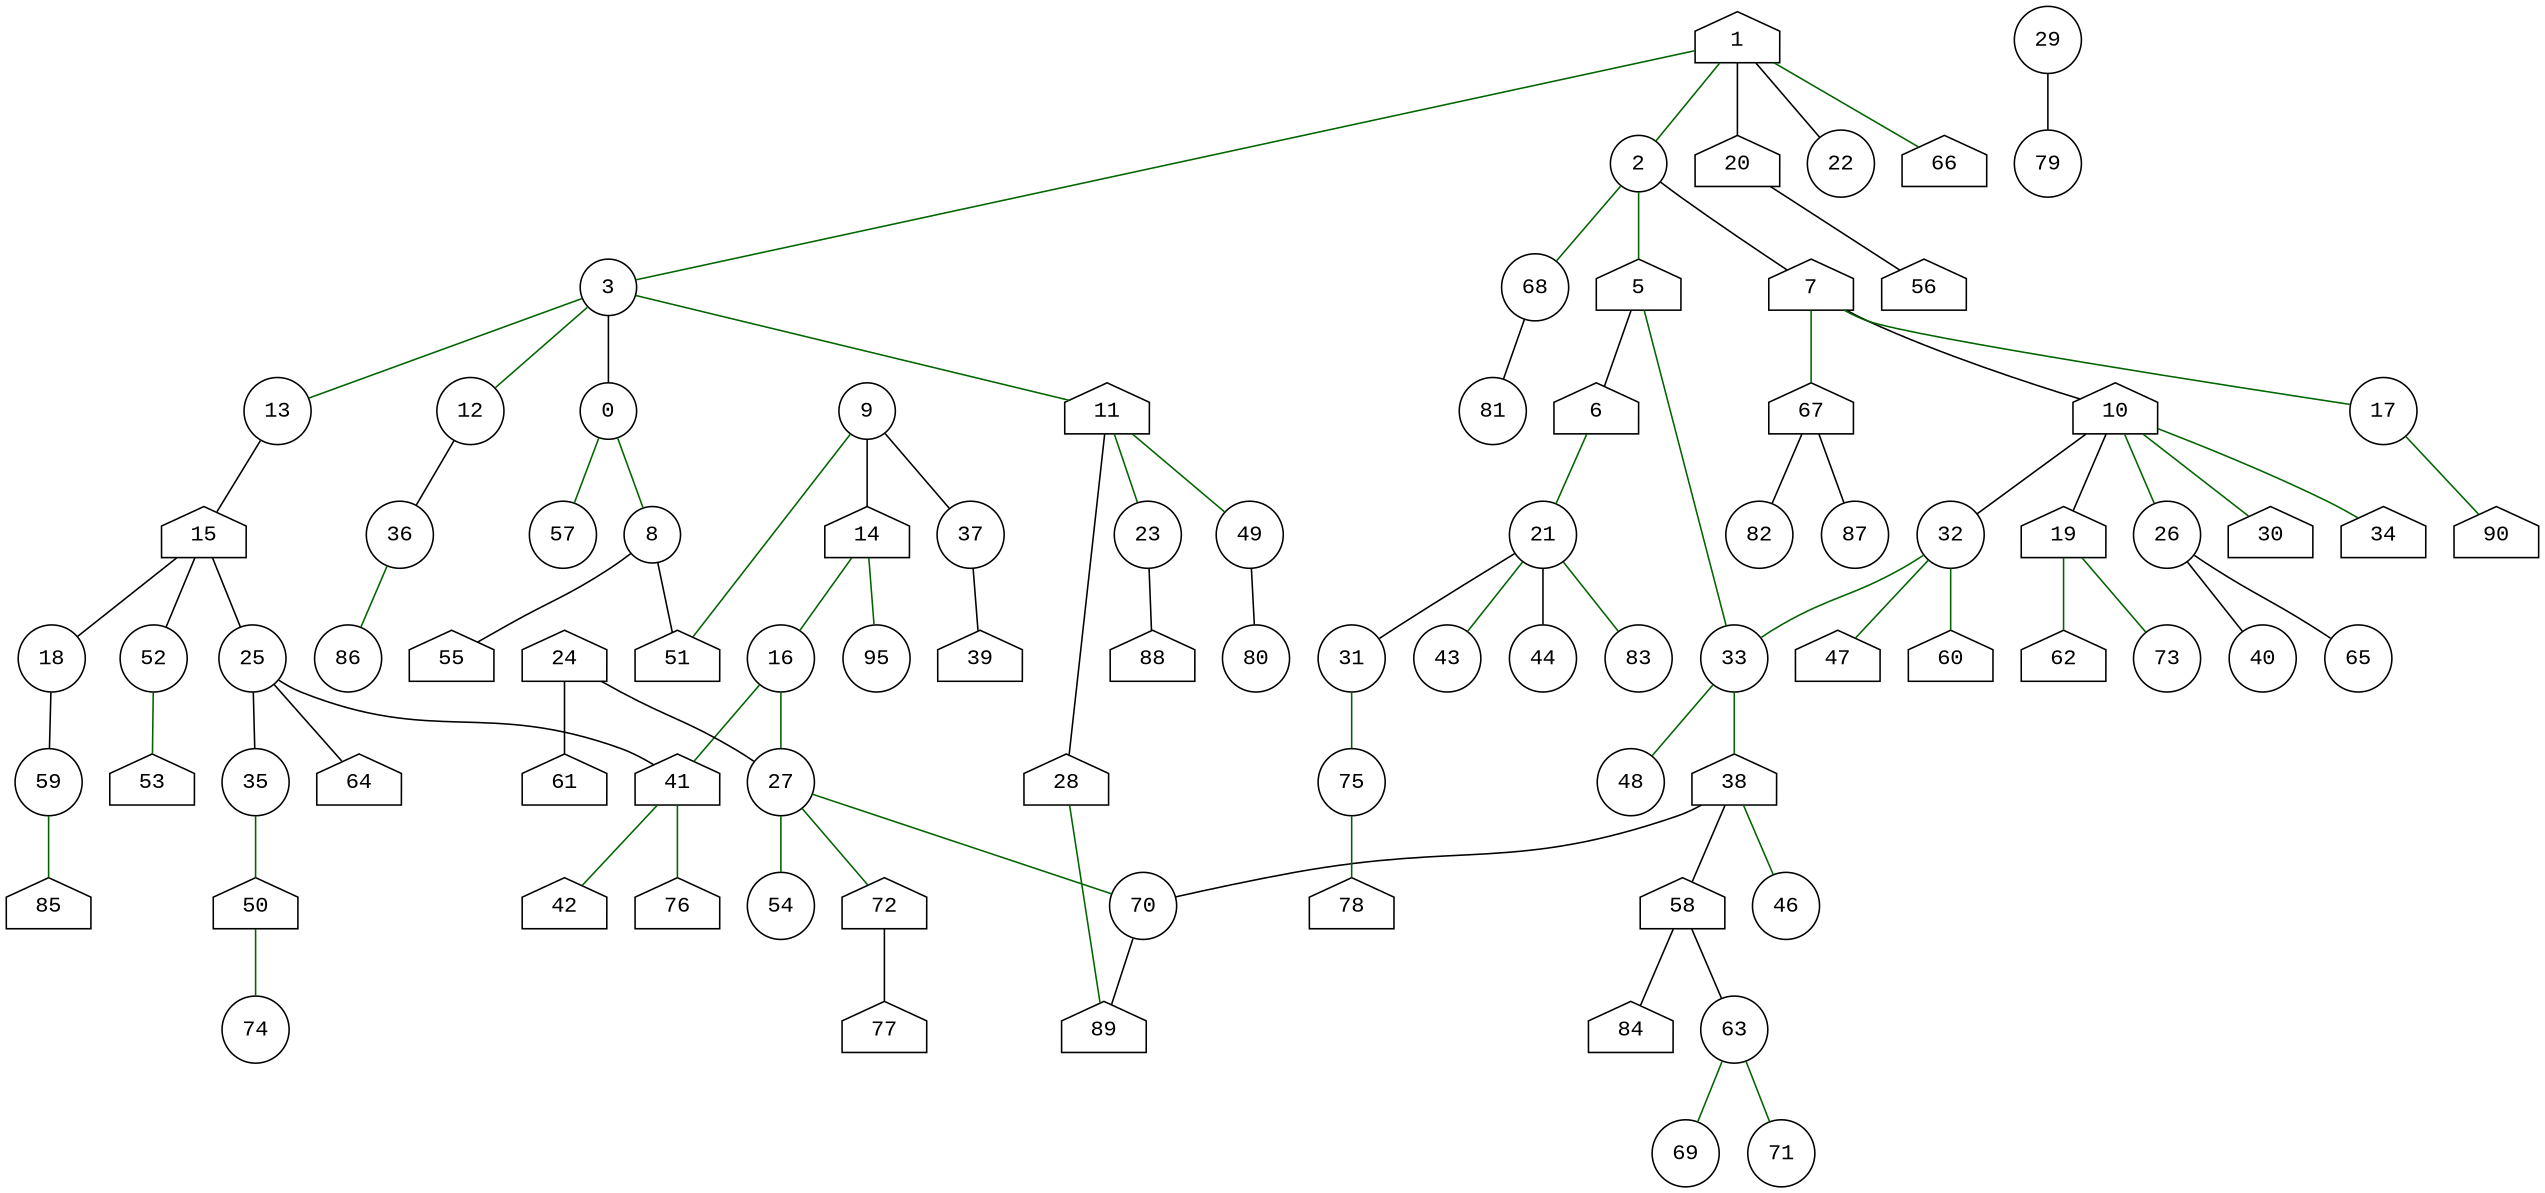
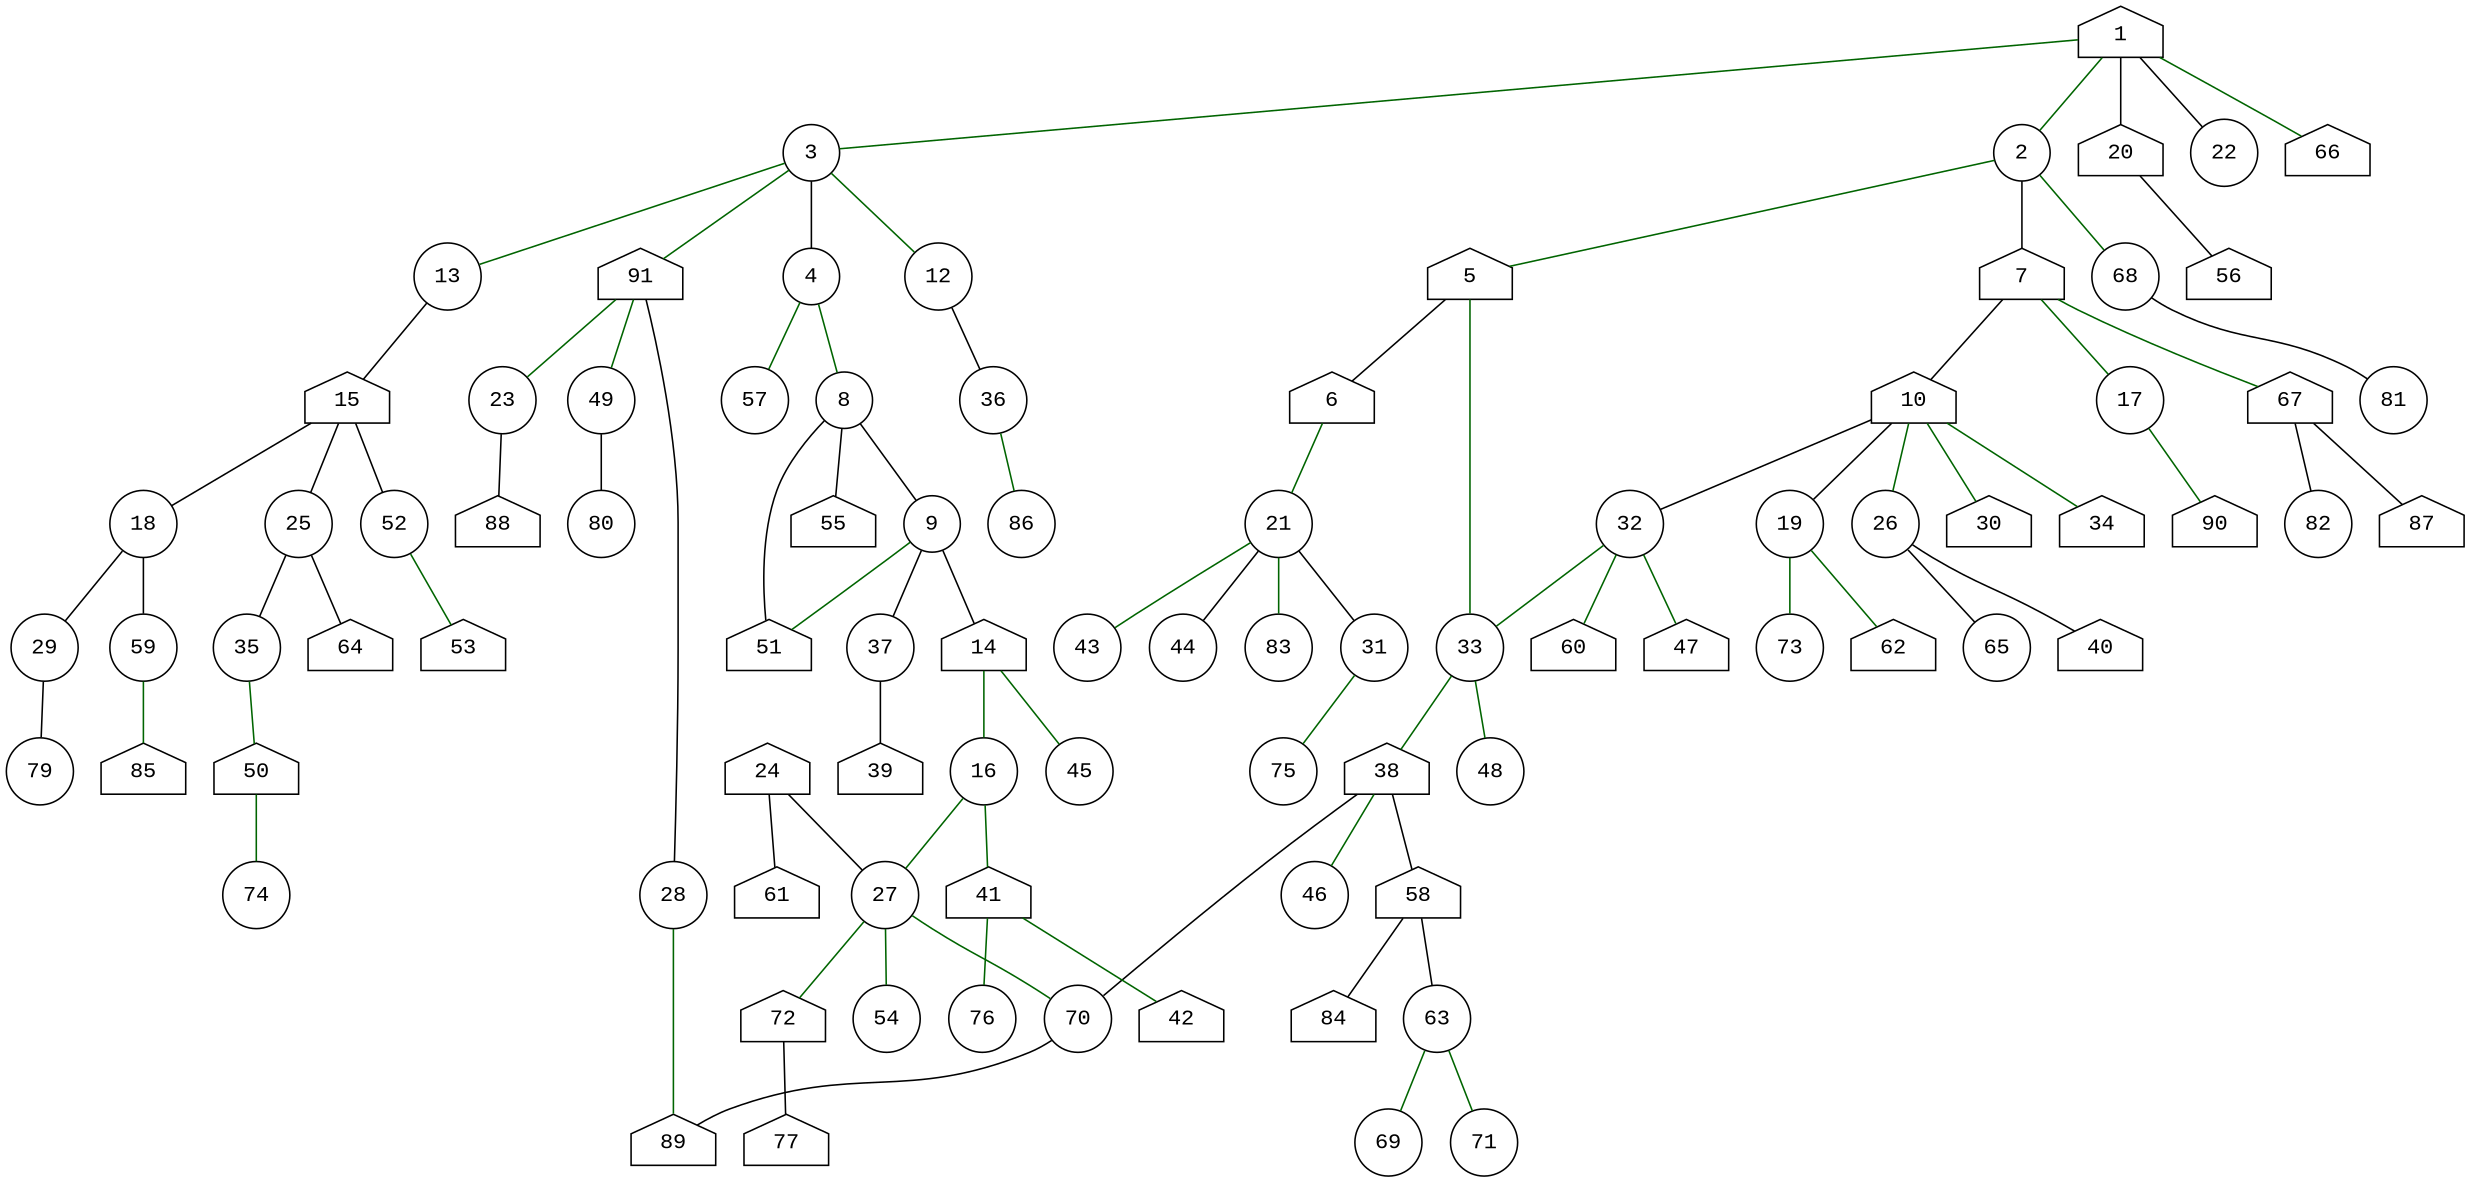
(608, 411) -> (811, 277)
(1107, 411) -> (640, 277)
none -> (888, 462)
(1855, 535) -> (2422, 524)
(2064, 535) -> (1790, 524)
none -> (94, 586)
(877, 658) -> (1080, 771)
(2263, 658) -> (2100, 648)
(466, 722) -> none
(1066, 782) -> (673, 895)
(677, 906) -> (982, 1019)
(1352, 906) -> none
